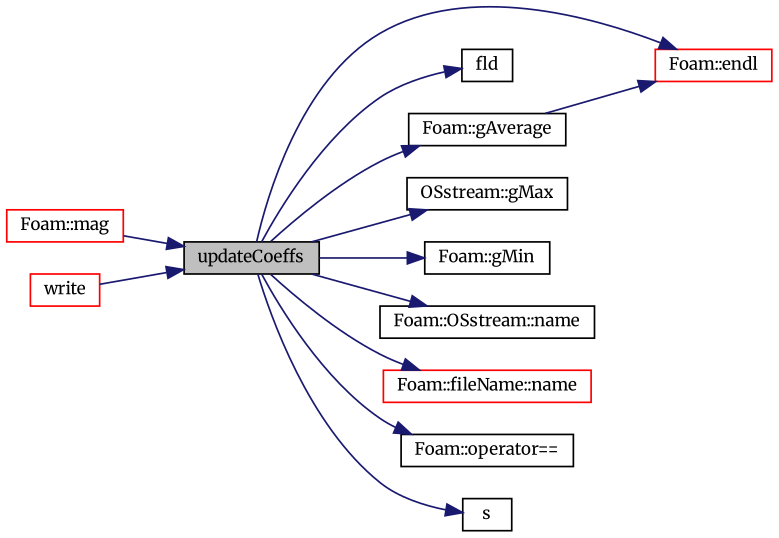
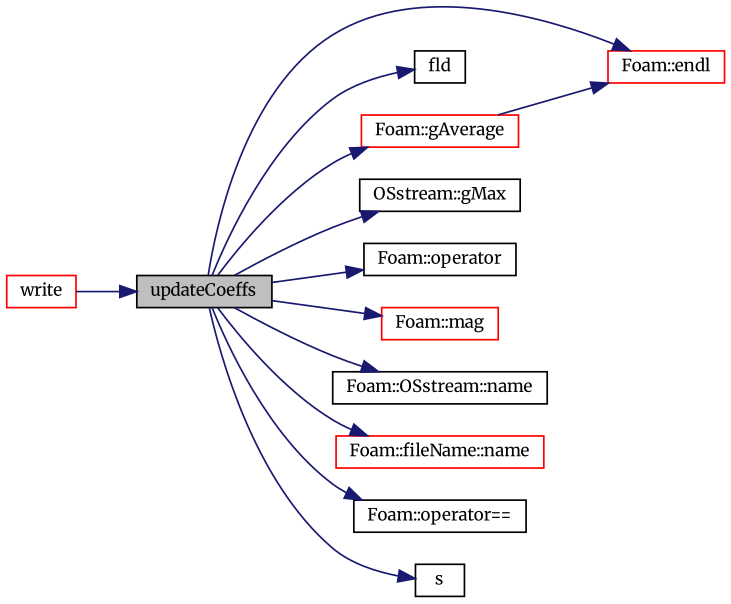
(487, 130) -> (440, 131)
(145, 240) -> (318, 307)
(487, 258) -> (440, 259)
